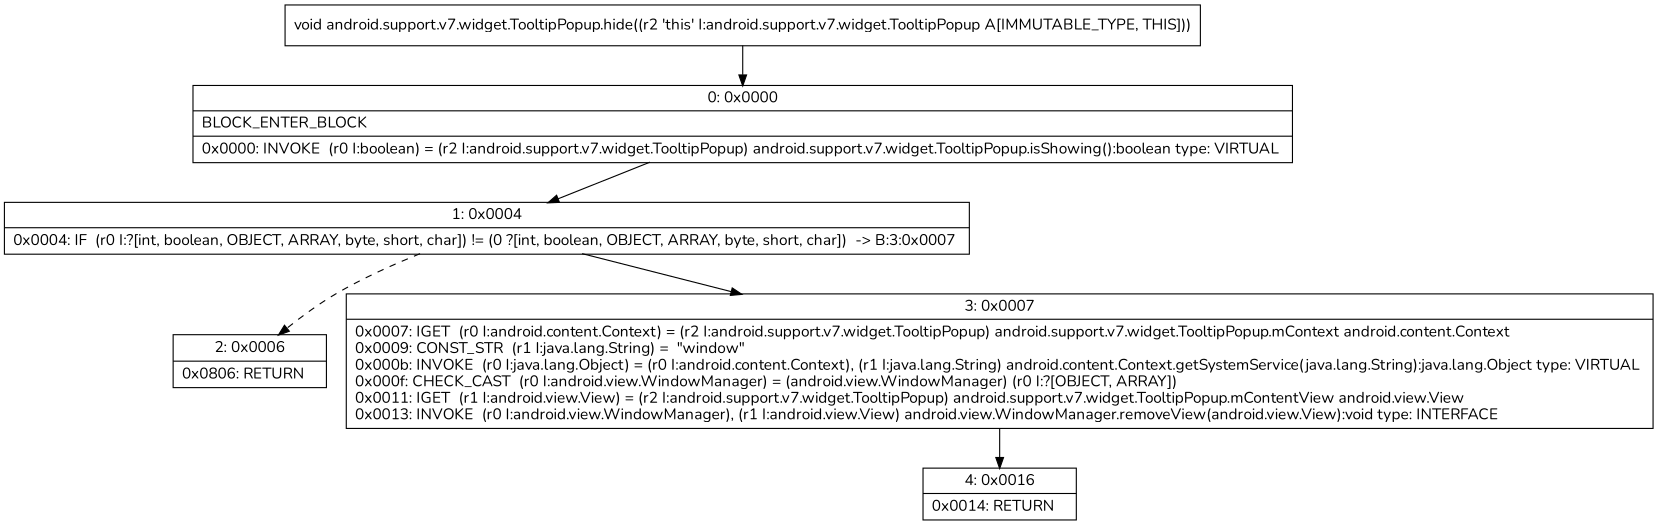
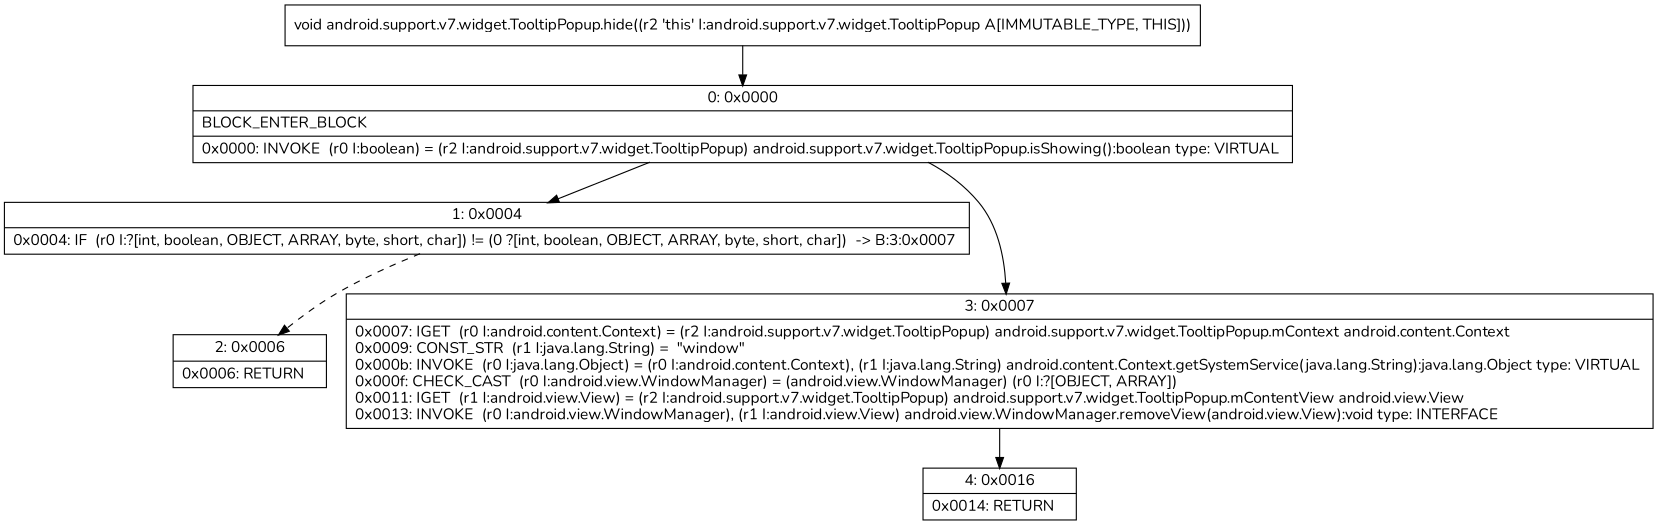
(657, 273) -> (985, 211)
(250, 374) -> (250, 374)
